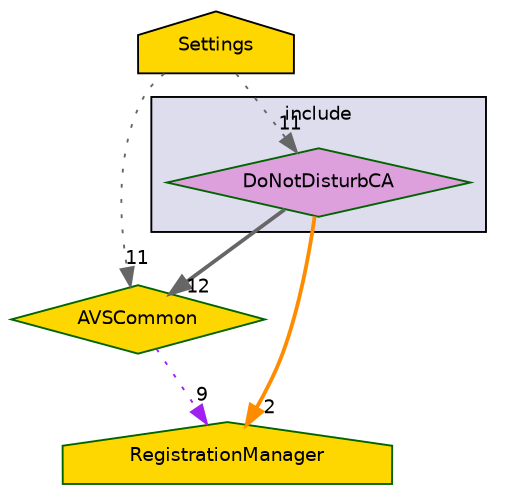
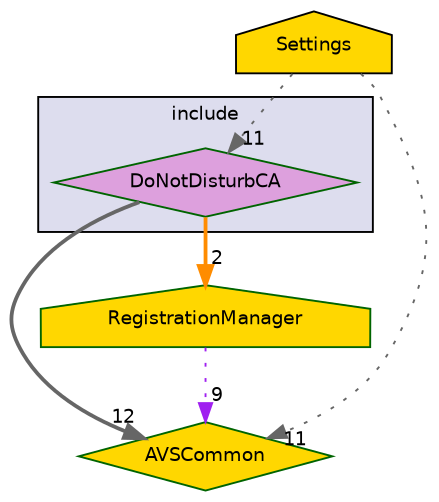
(176, 379) -> (206, 375)
